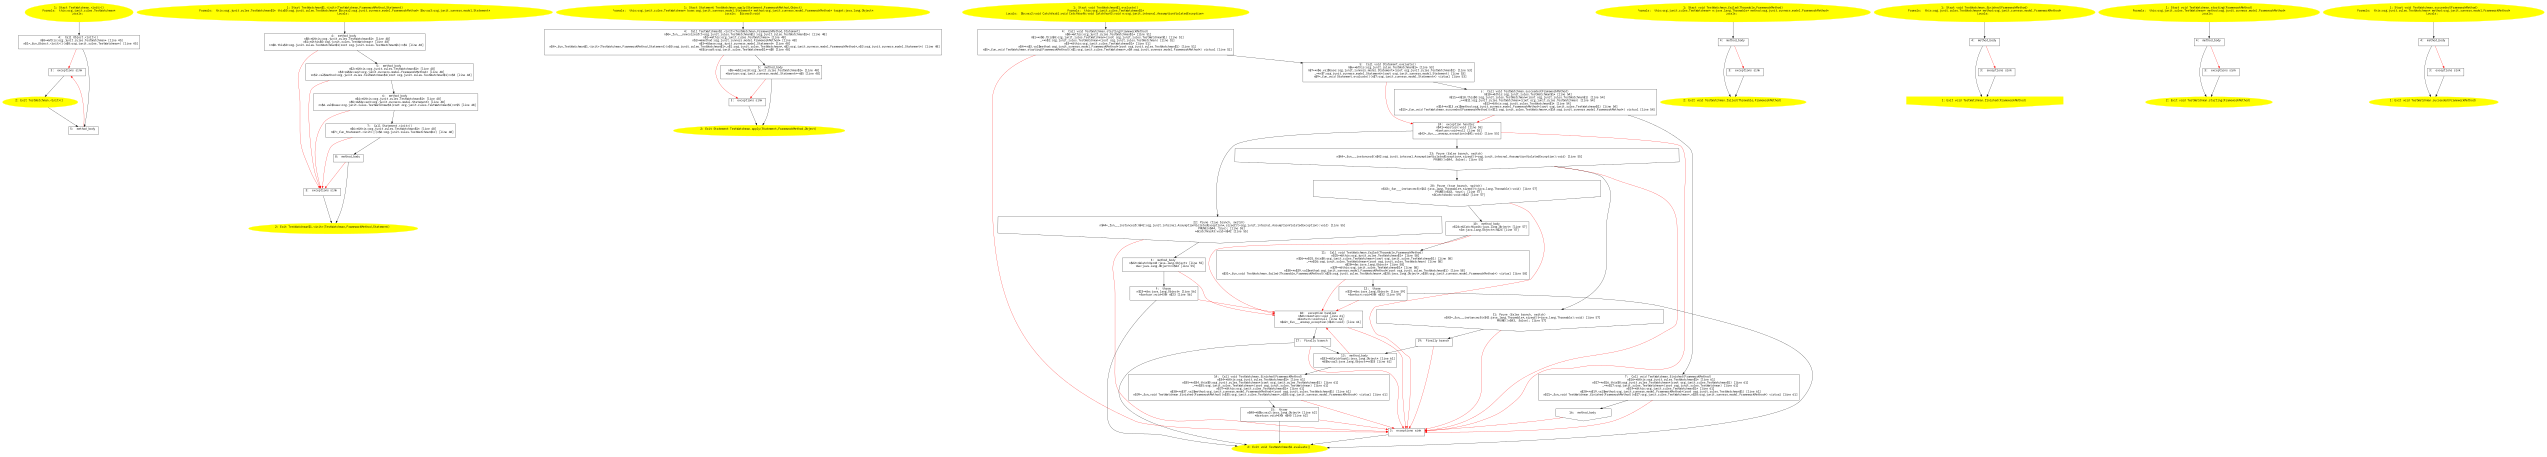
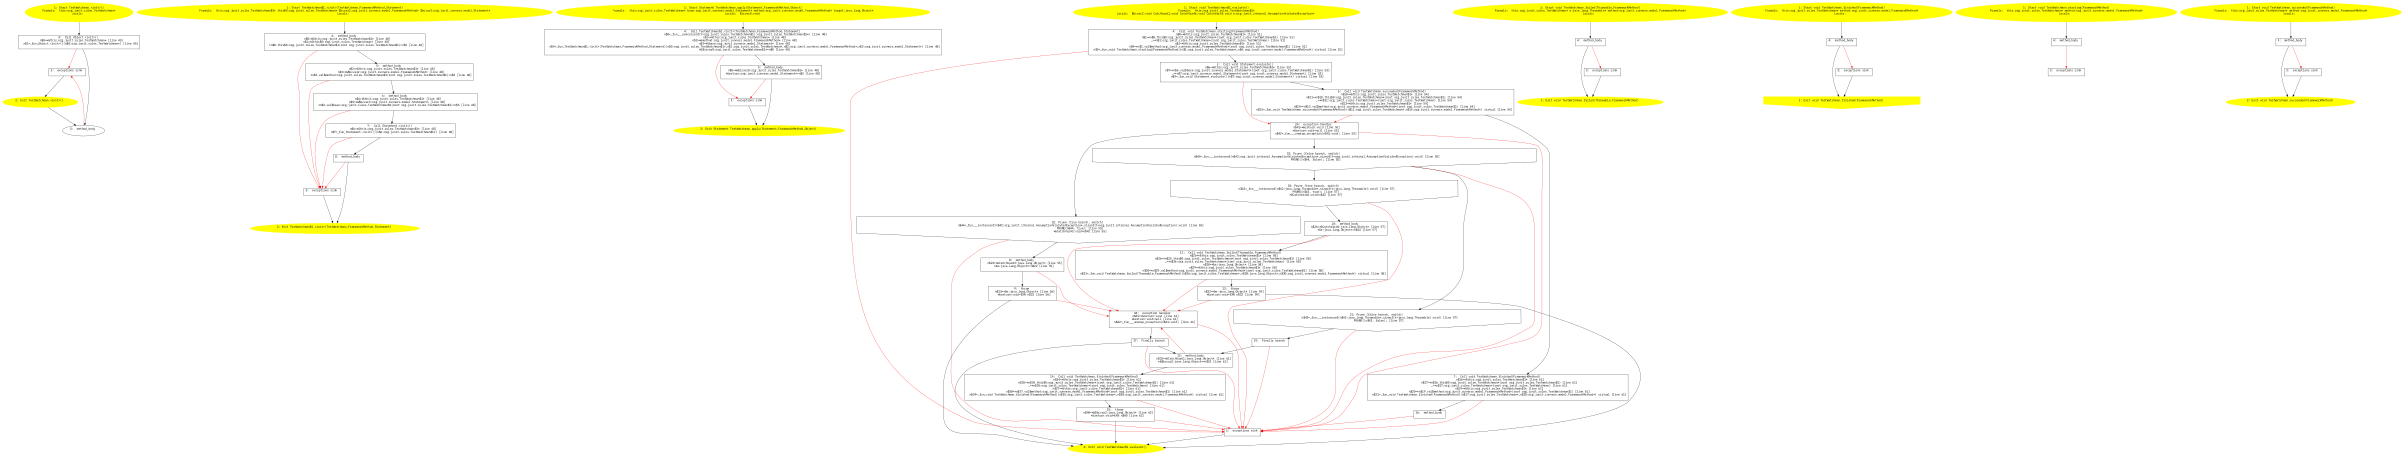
(2209, 102) -> none
(84, 131) -> (84, 131)
(1583, 414) -> (1430, 414)
